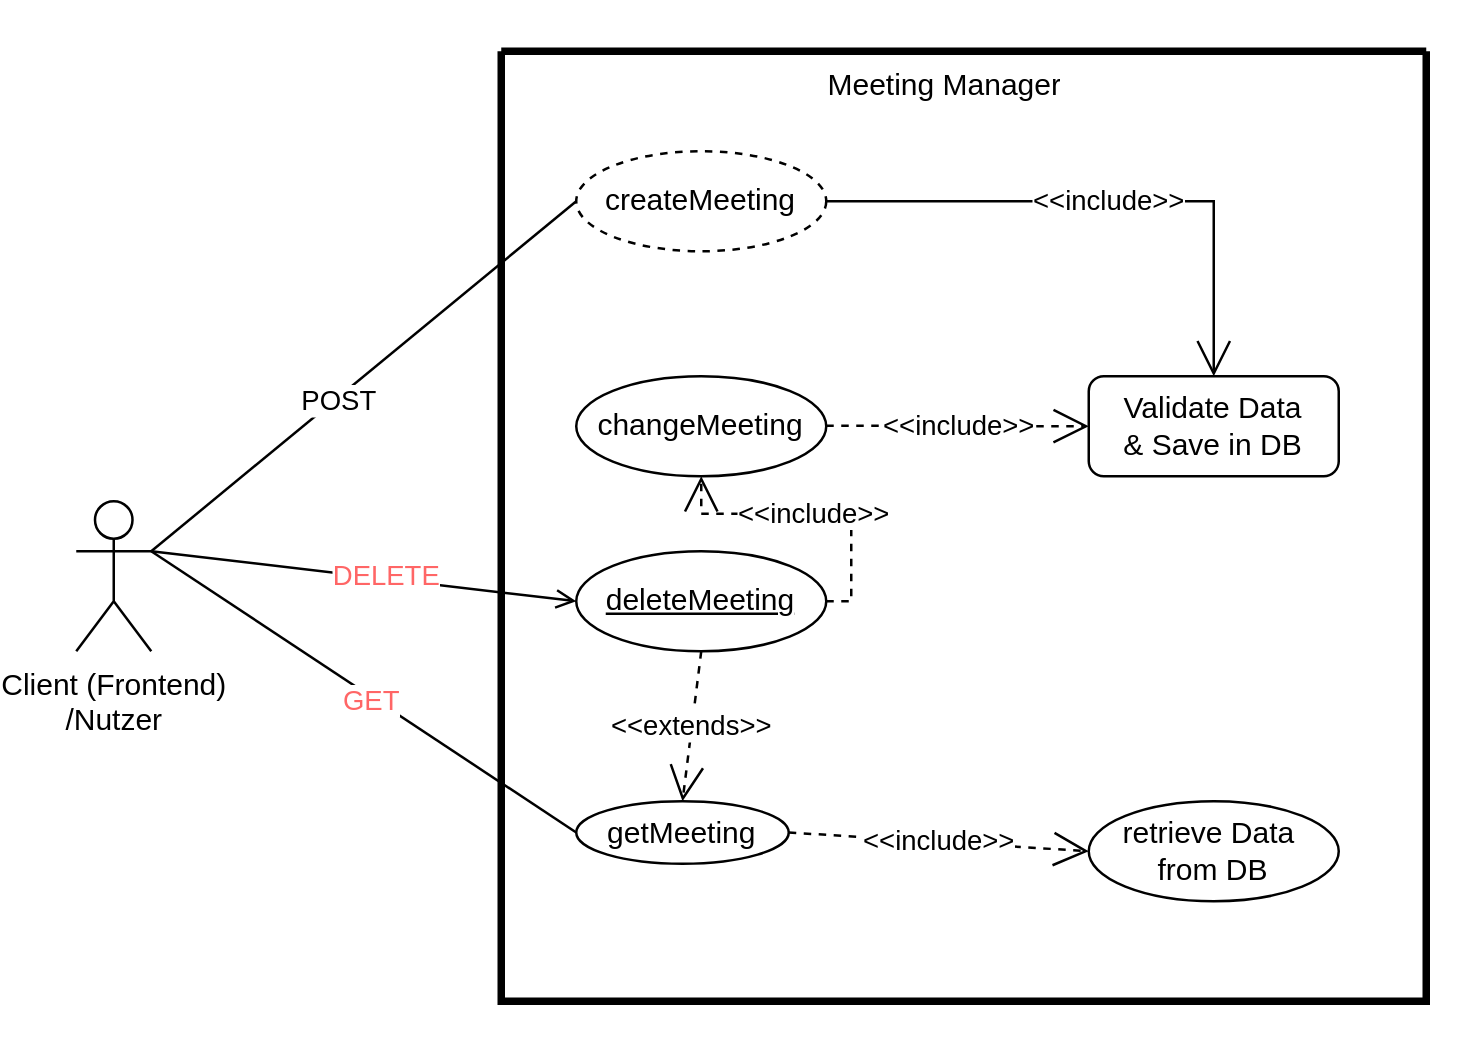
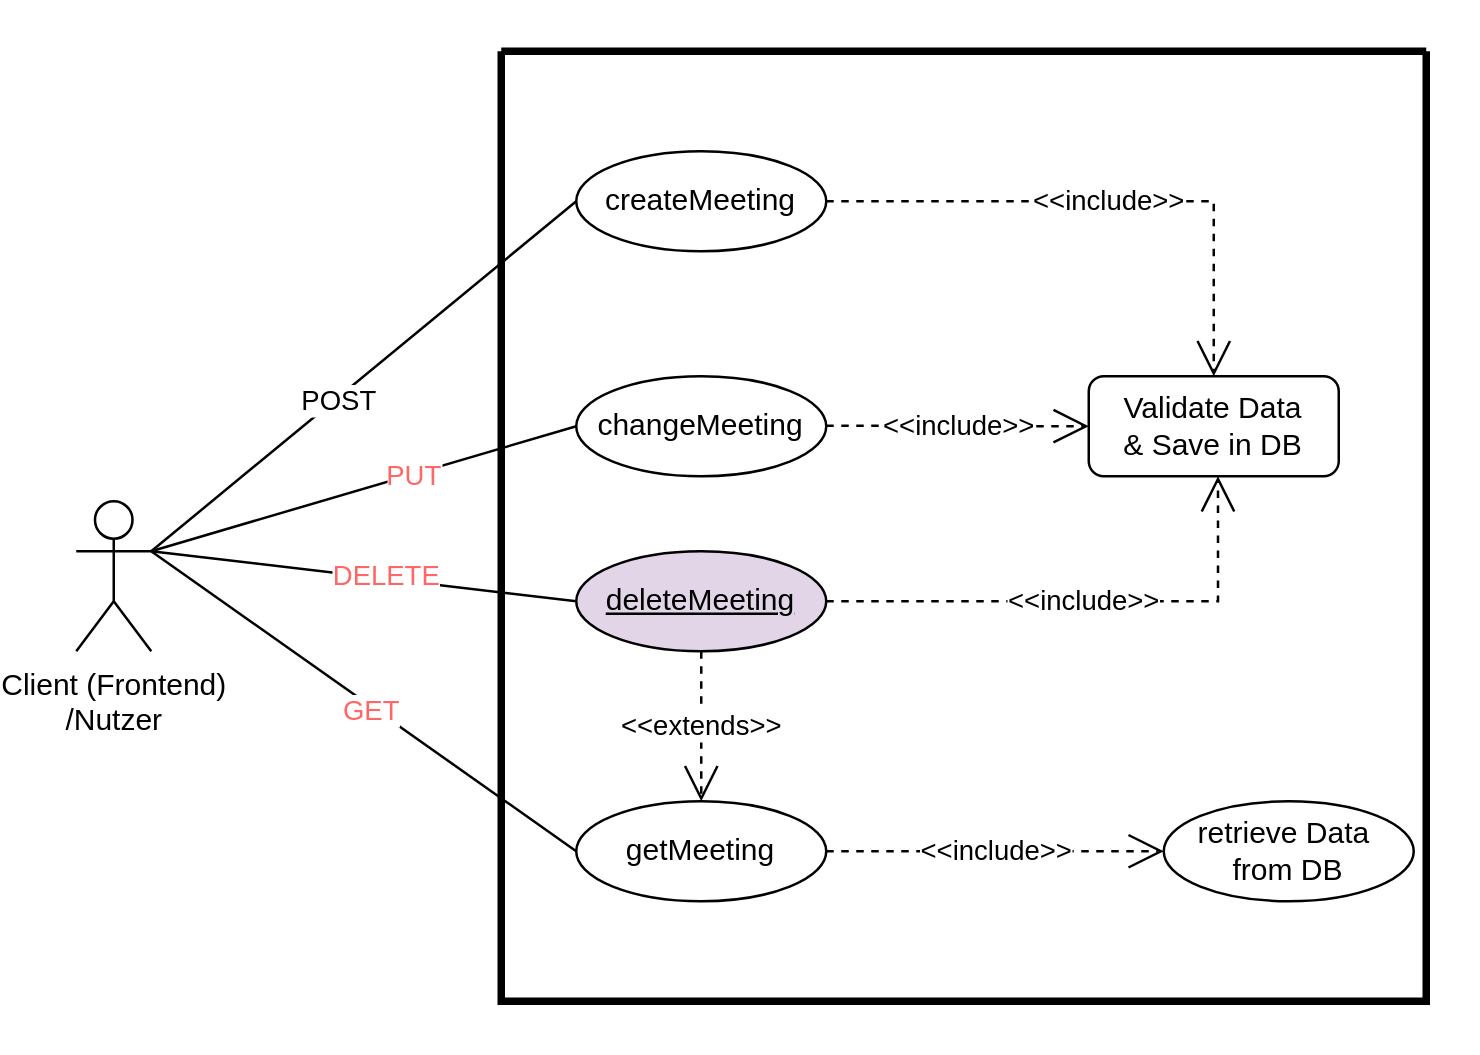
(951, 89) -> none
(701, 201) -> (701, 201)
(932, 201) -> (932, 201)
none -> (276, 514)
(851, 533) -> (1206, 601)
(567, 600) -> (569, 600)
(701, 601) -> (701, 601)
(683, 833) -> (701, 851)
(1214, 851) -> (1289, 851)
